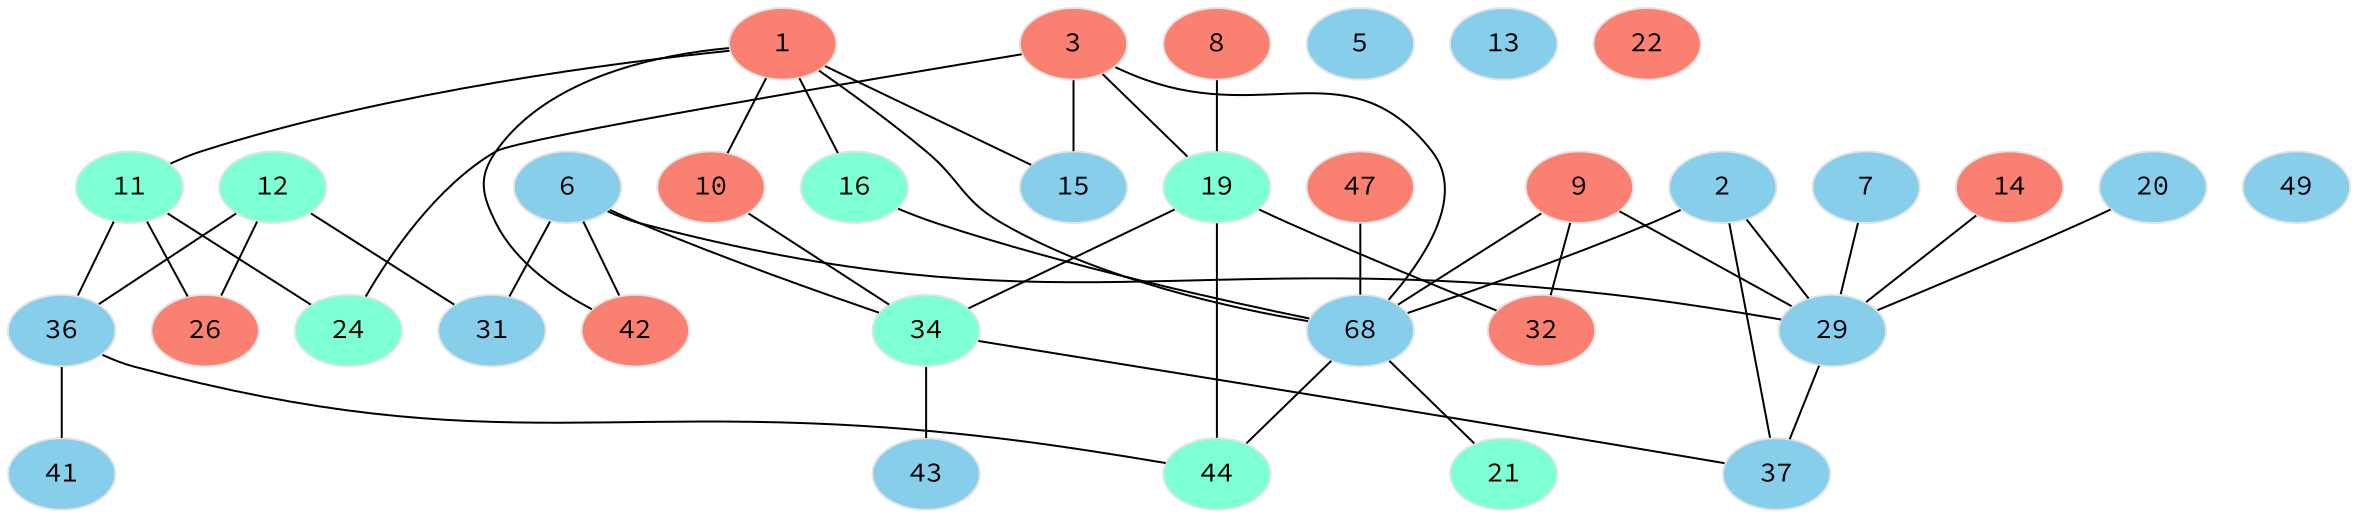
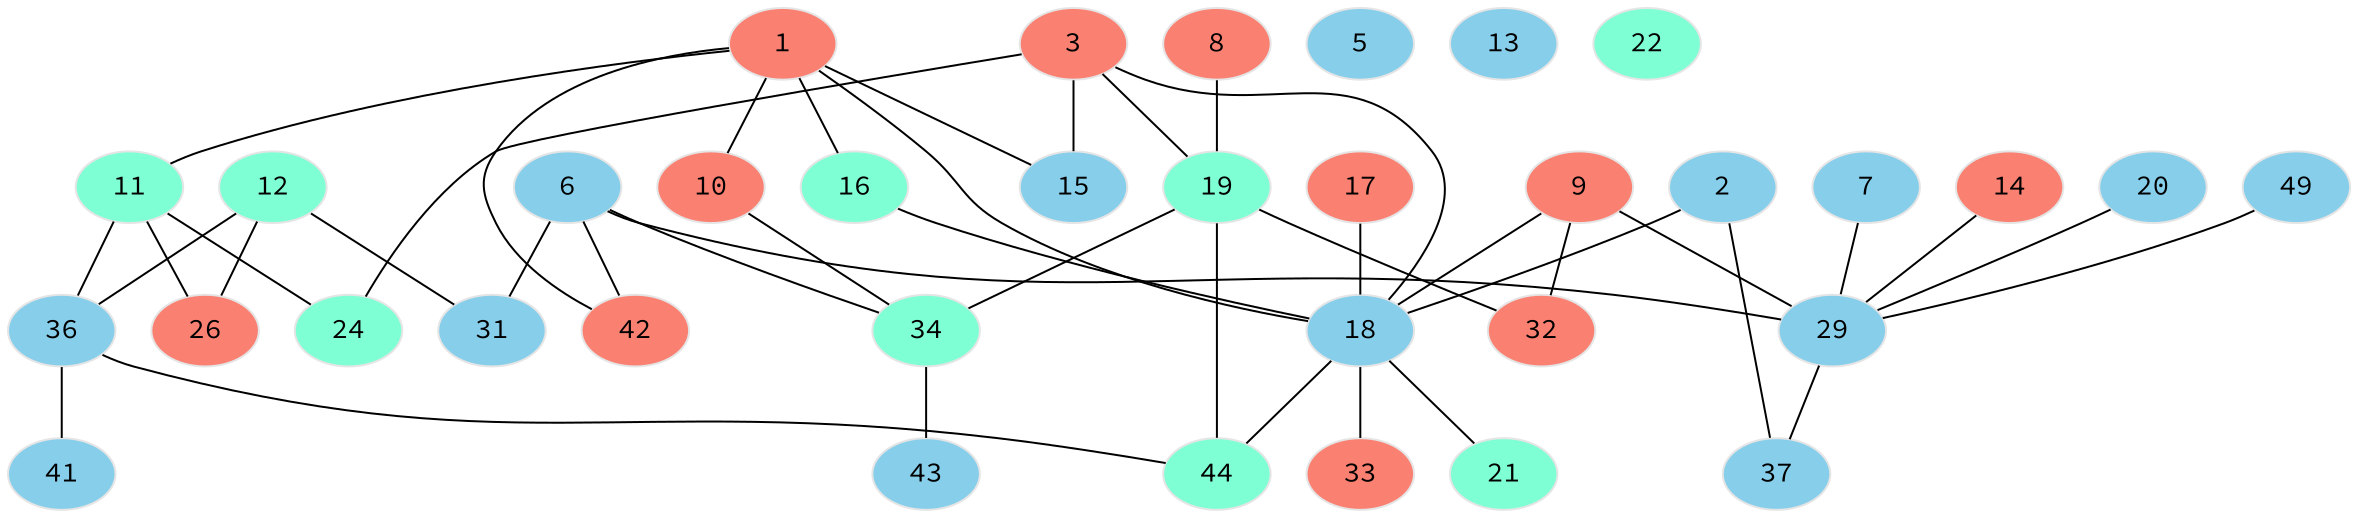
(1647, 44) -> (1647, 44)
(1360, 187) -> (1360, 187)
(1778, 259) -> (2071, 272)
(1360, 331) -> (1360, 331)
(1352, 401) -> none
none -> (1360, 474)
